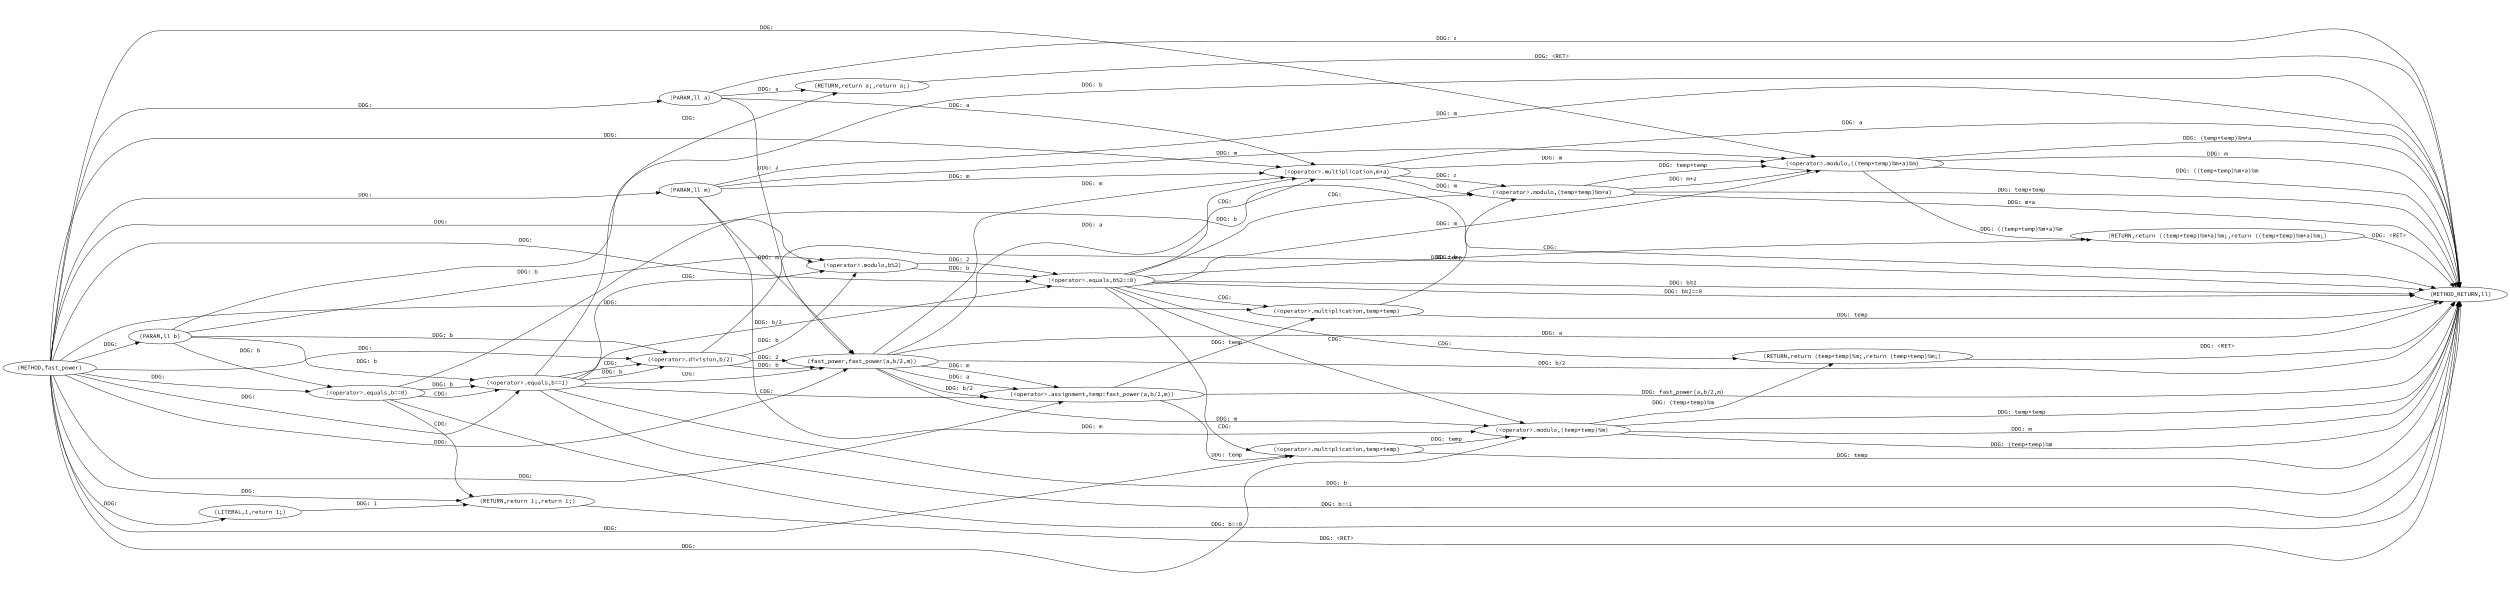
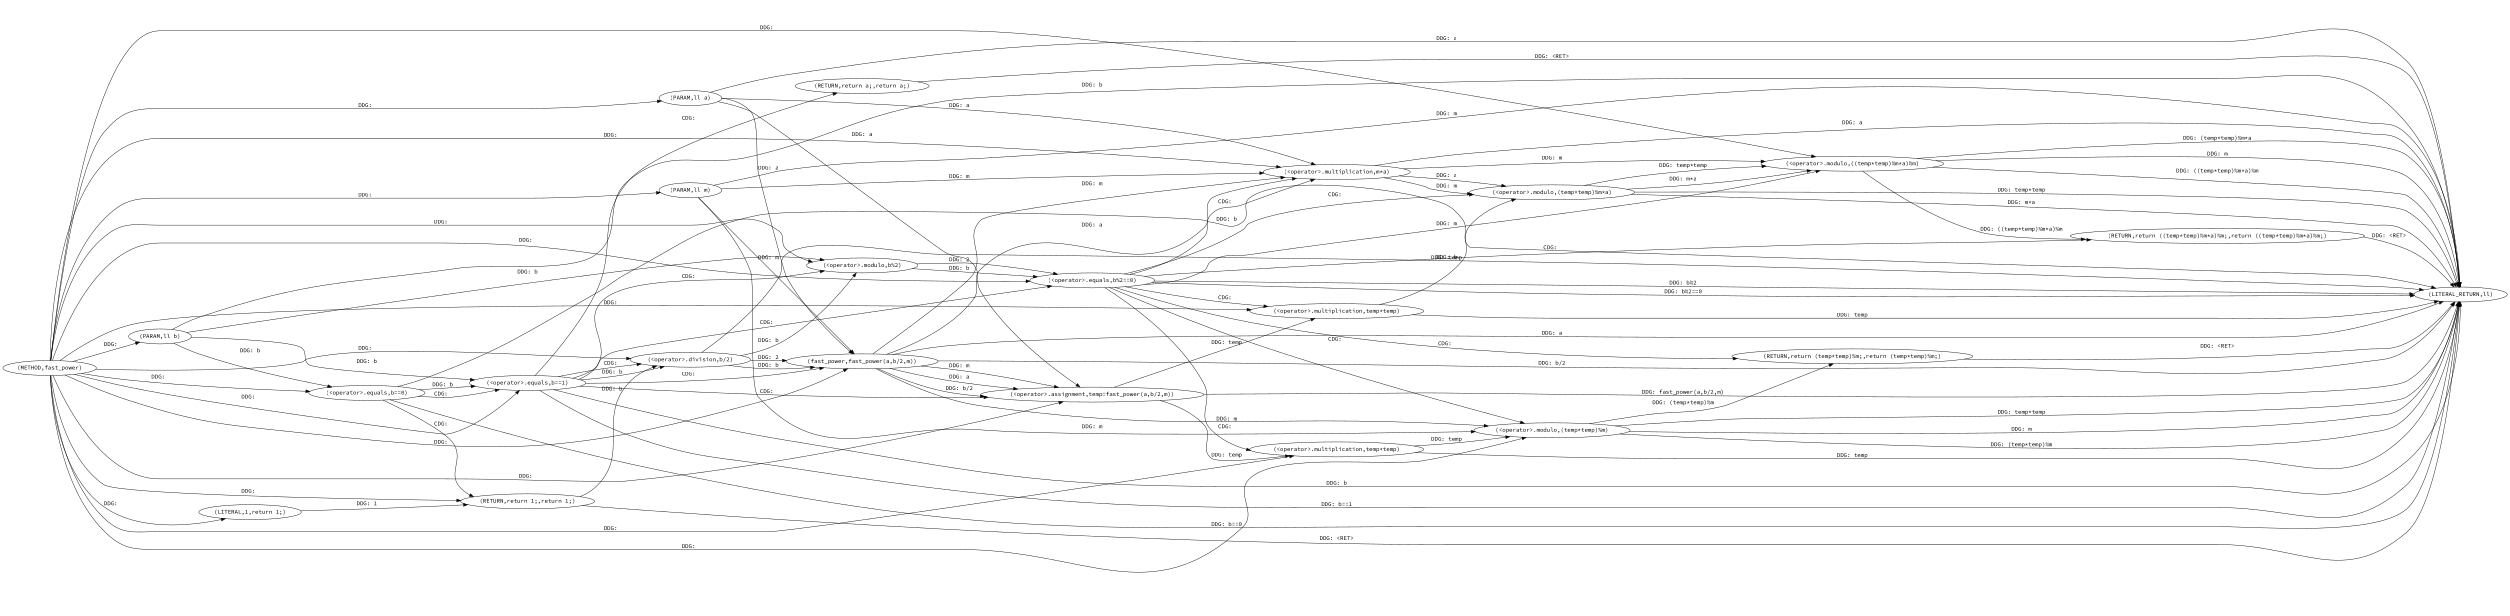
(761, 93) -> (913, 229)
(1250, 155) -> none
(2461, 295) -> (2461, 295)
(768, 323) -> (768, 323)
(428, 338) -> (613, 426)
